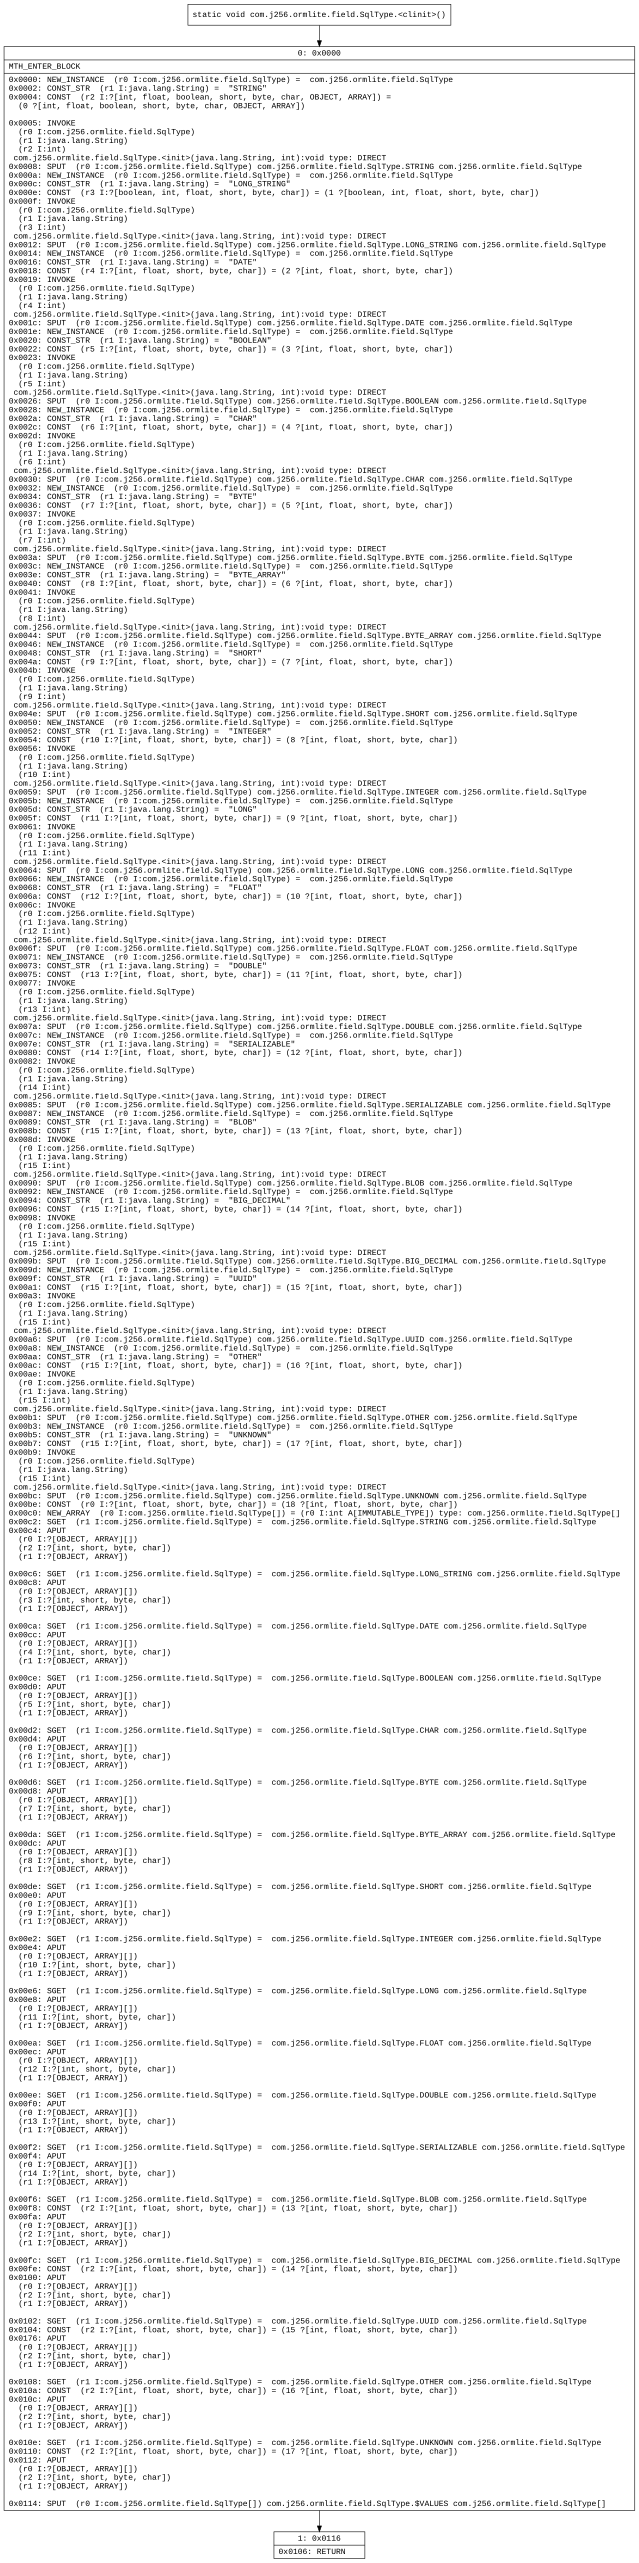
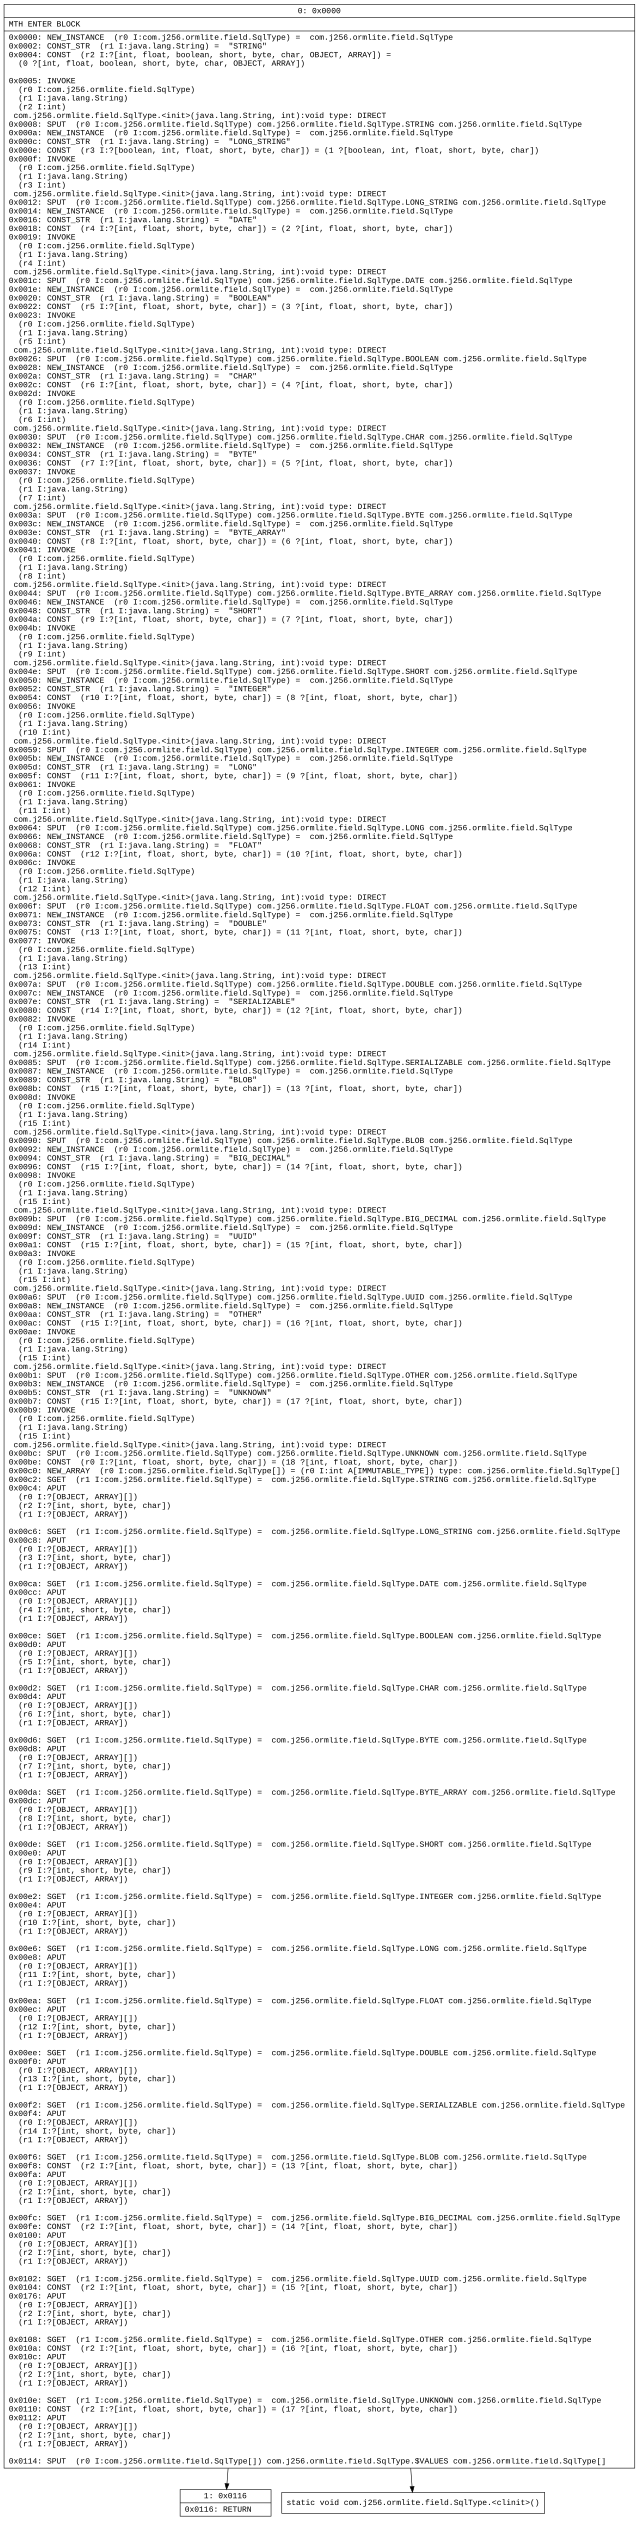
(319, 33) -> (411, 2477)
(319, 2552) -> (226, 2509)
